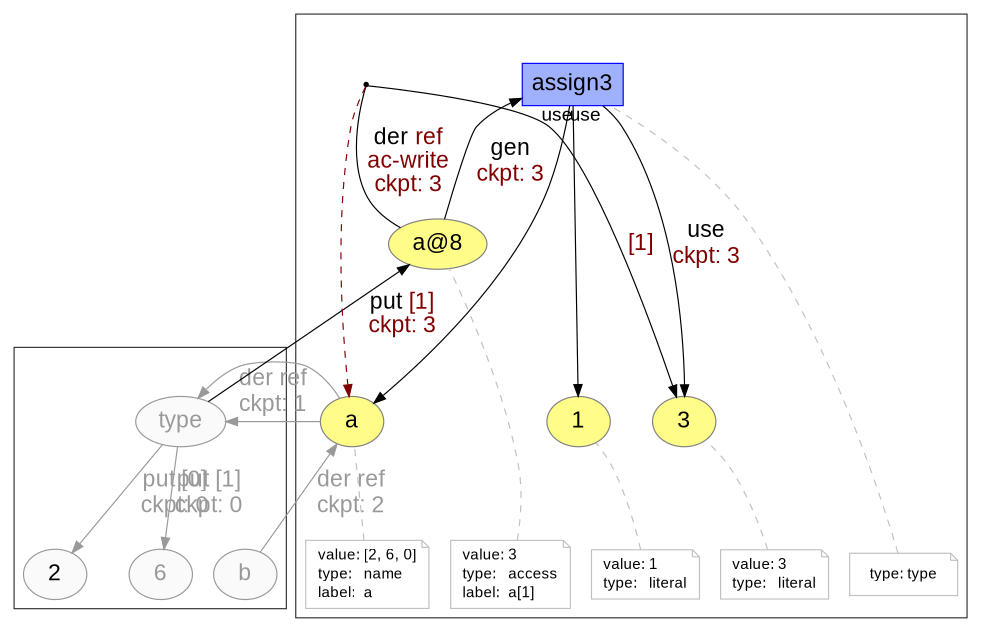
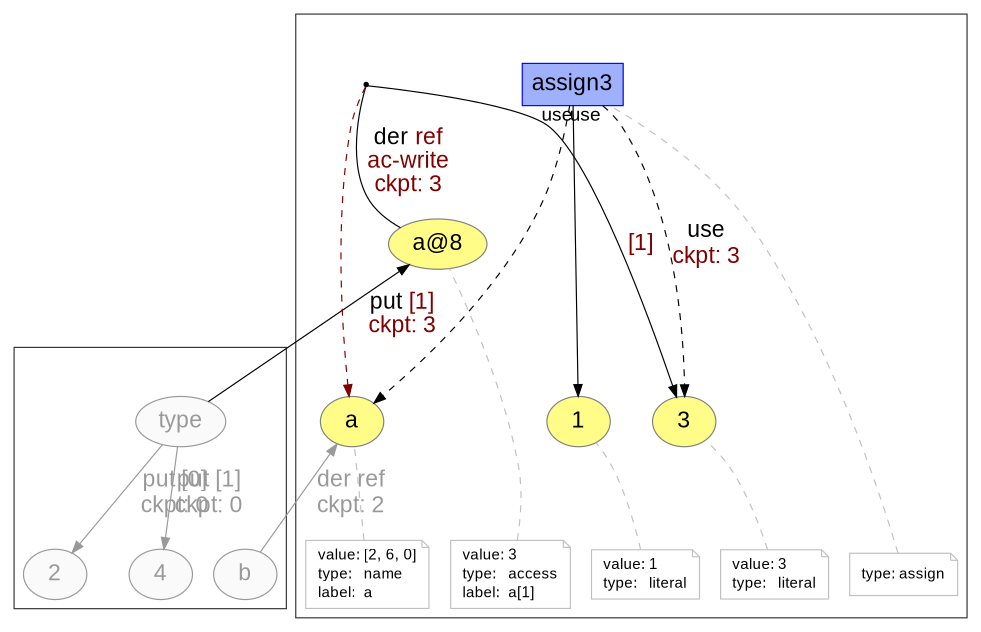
(465, 152) -> none
(666, 238) -> (666, 238)
(504, 267) -> (504, 267)
(303, 365) -> none
(55, 574) -> (55, 574)
(161, 574) -> (161, 574)
(922, 574) -> (922, 574)
